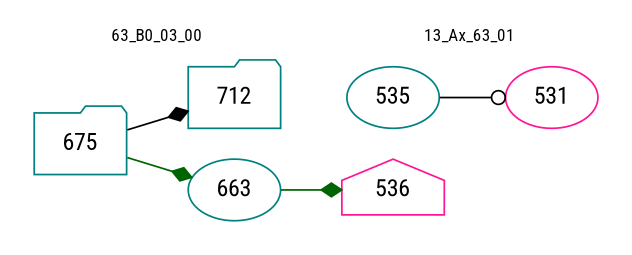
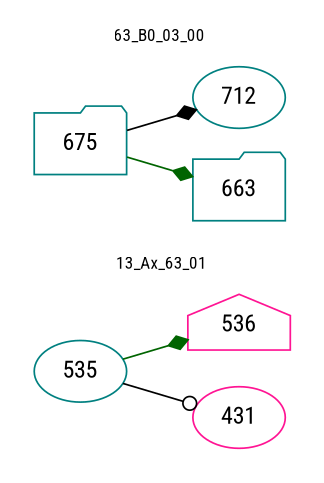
(234, 98) -> (239, 98)
(552, 98) -> (239, 418)
(234, 190) -> (239, 190)
(305, 190) -> (146, 352)
